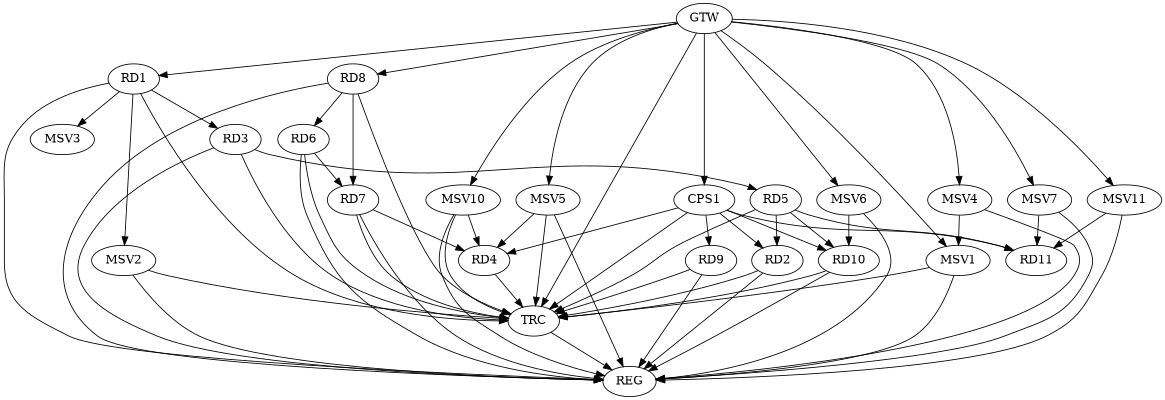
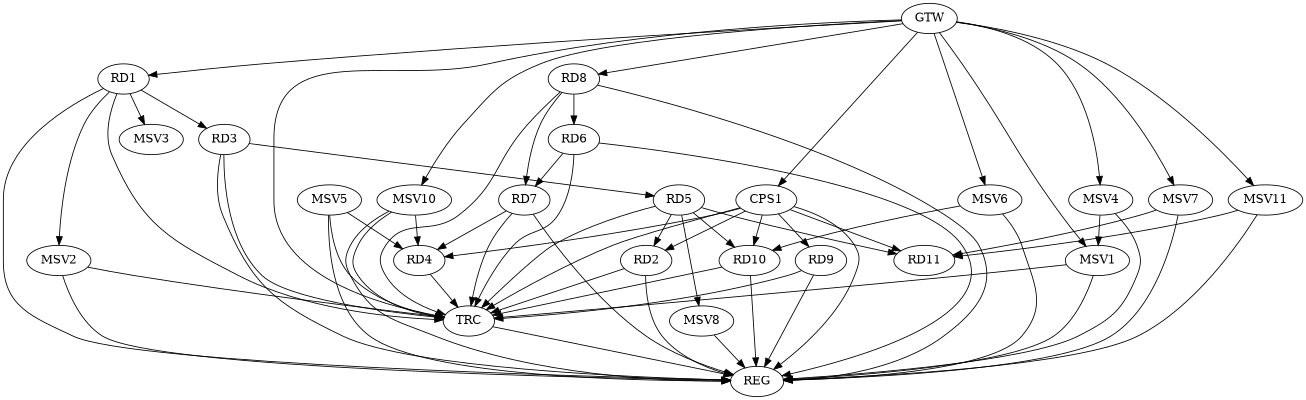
(584, 74) -> none
none -> (852, 281)
none -> (702, 321)
